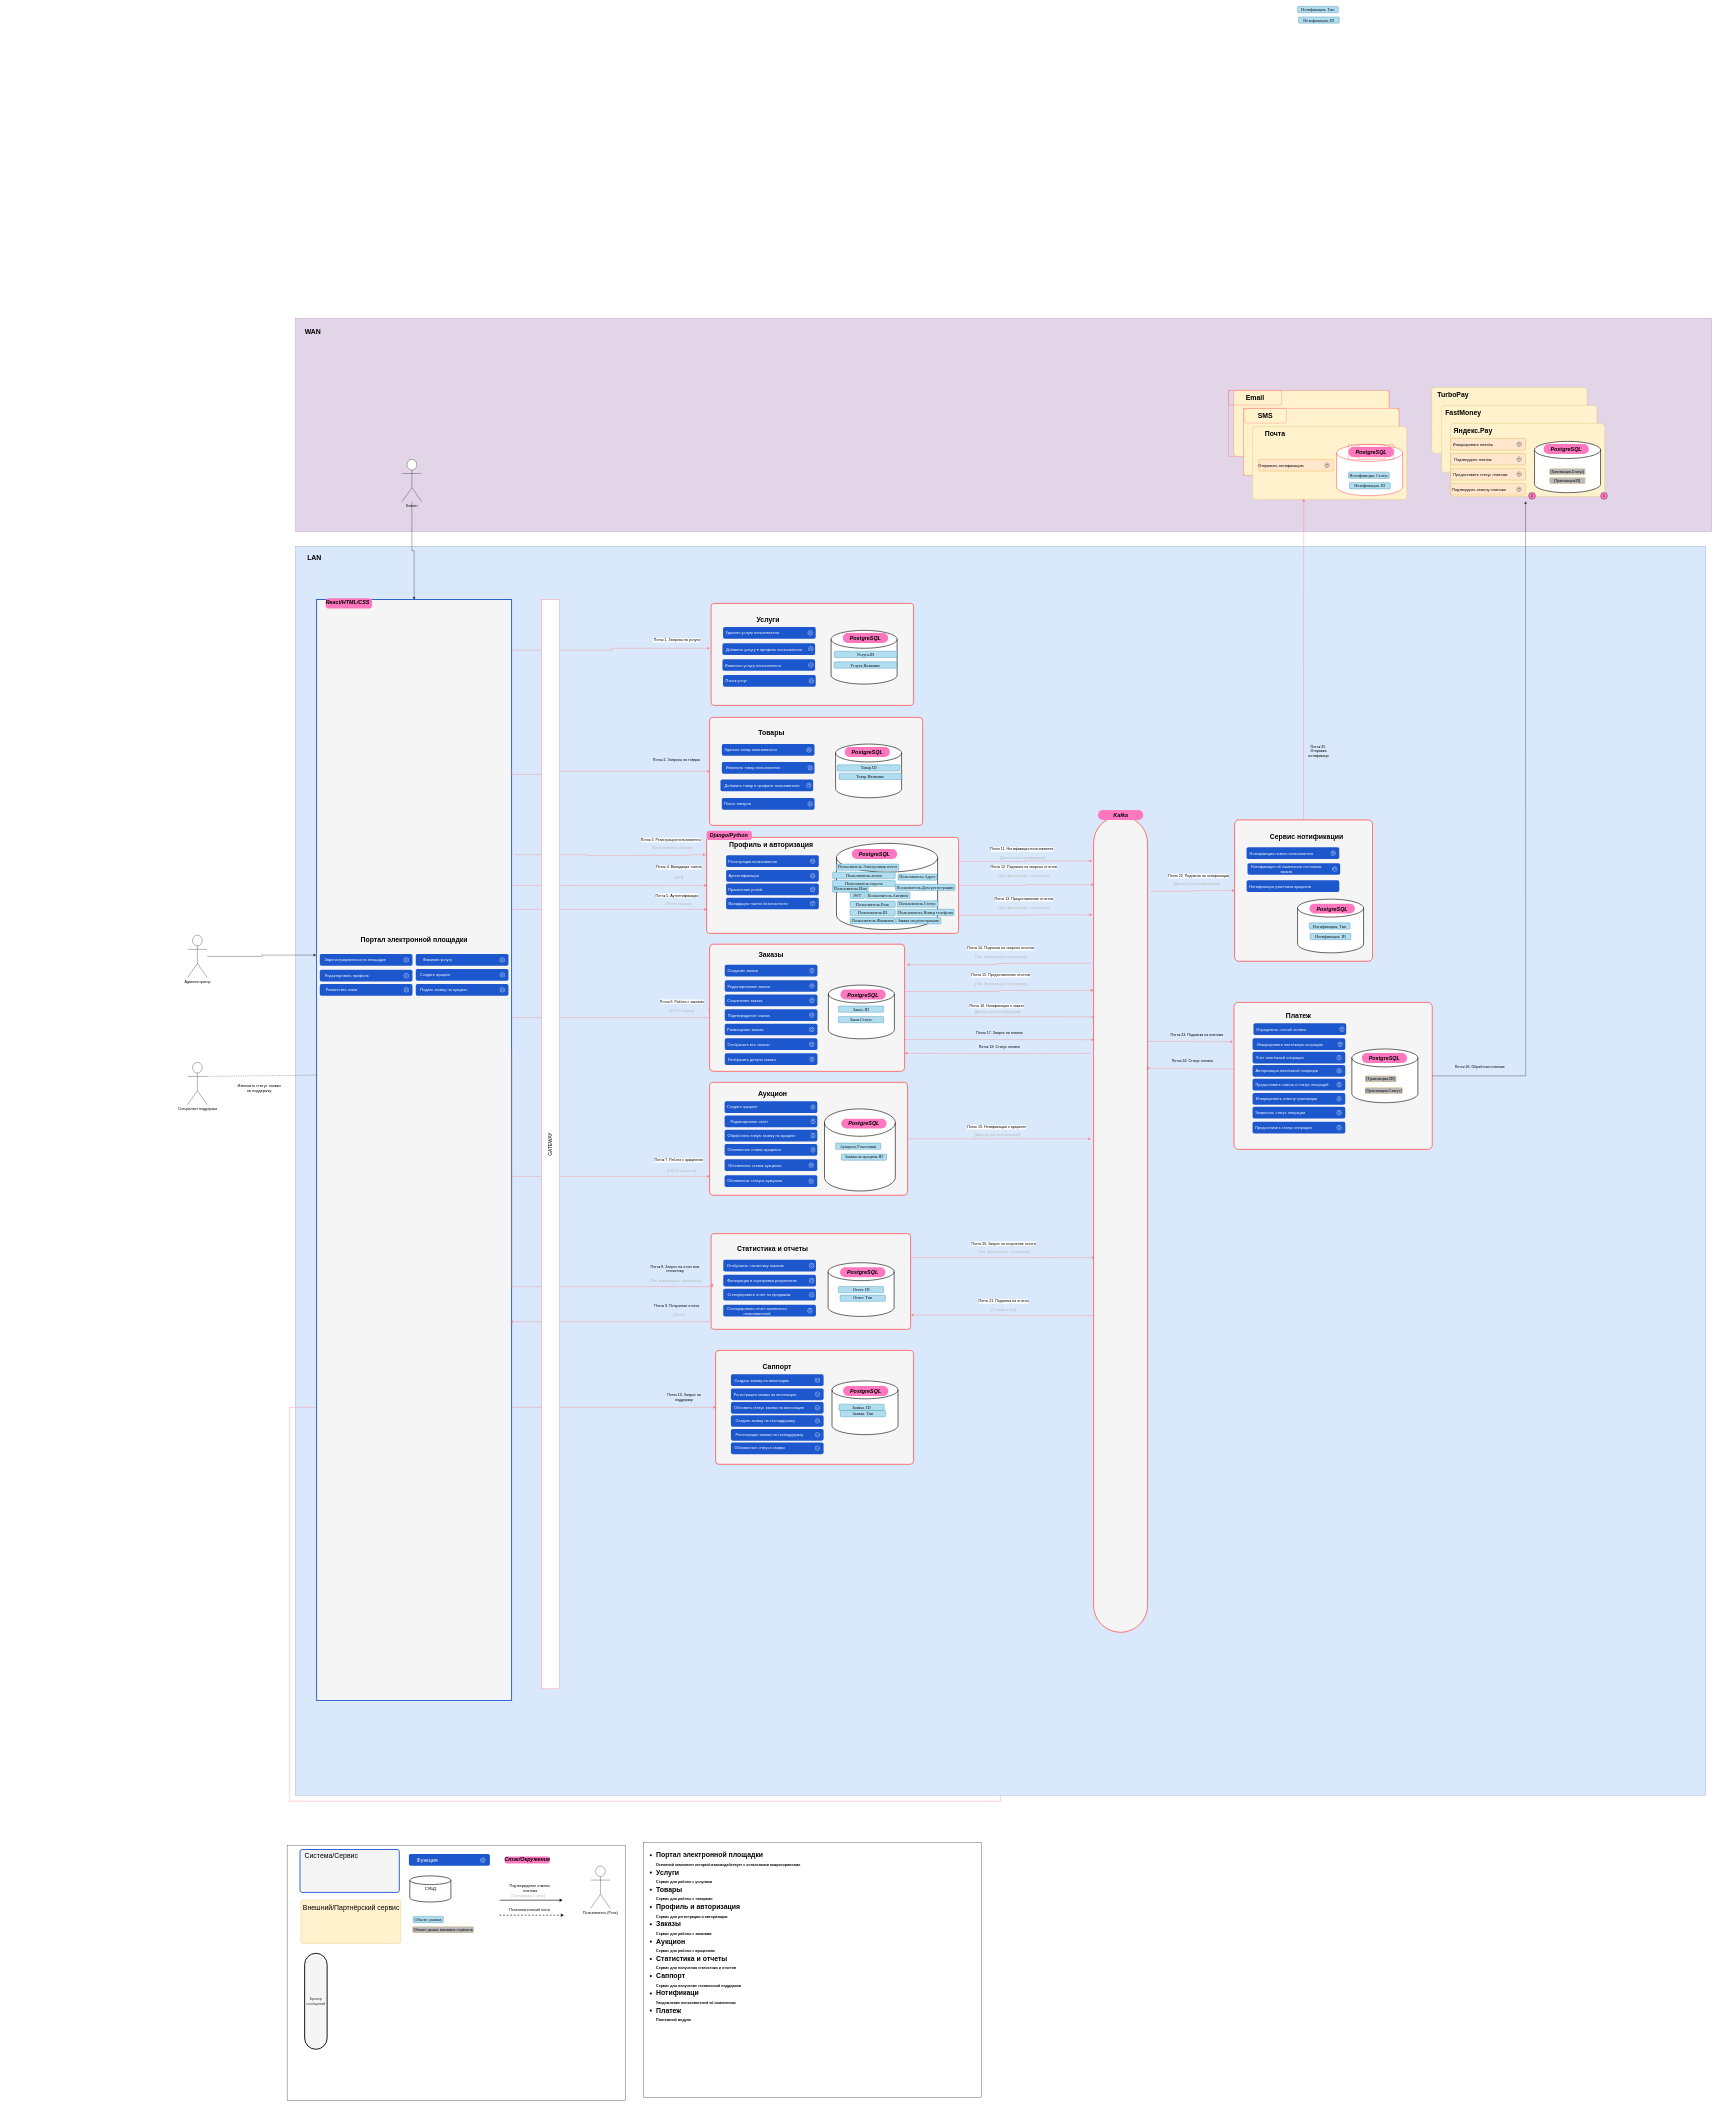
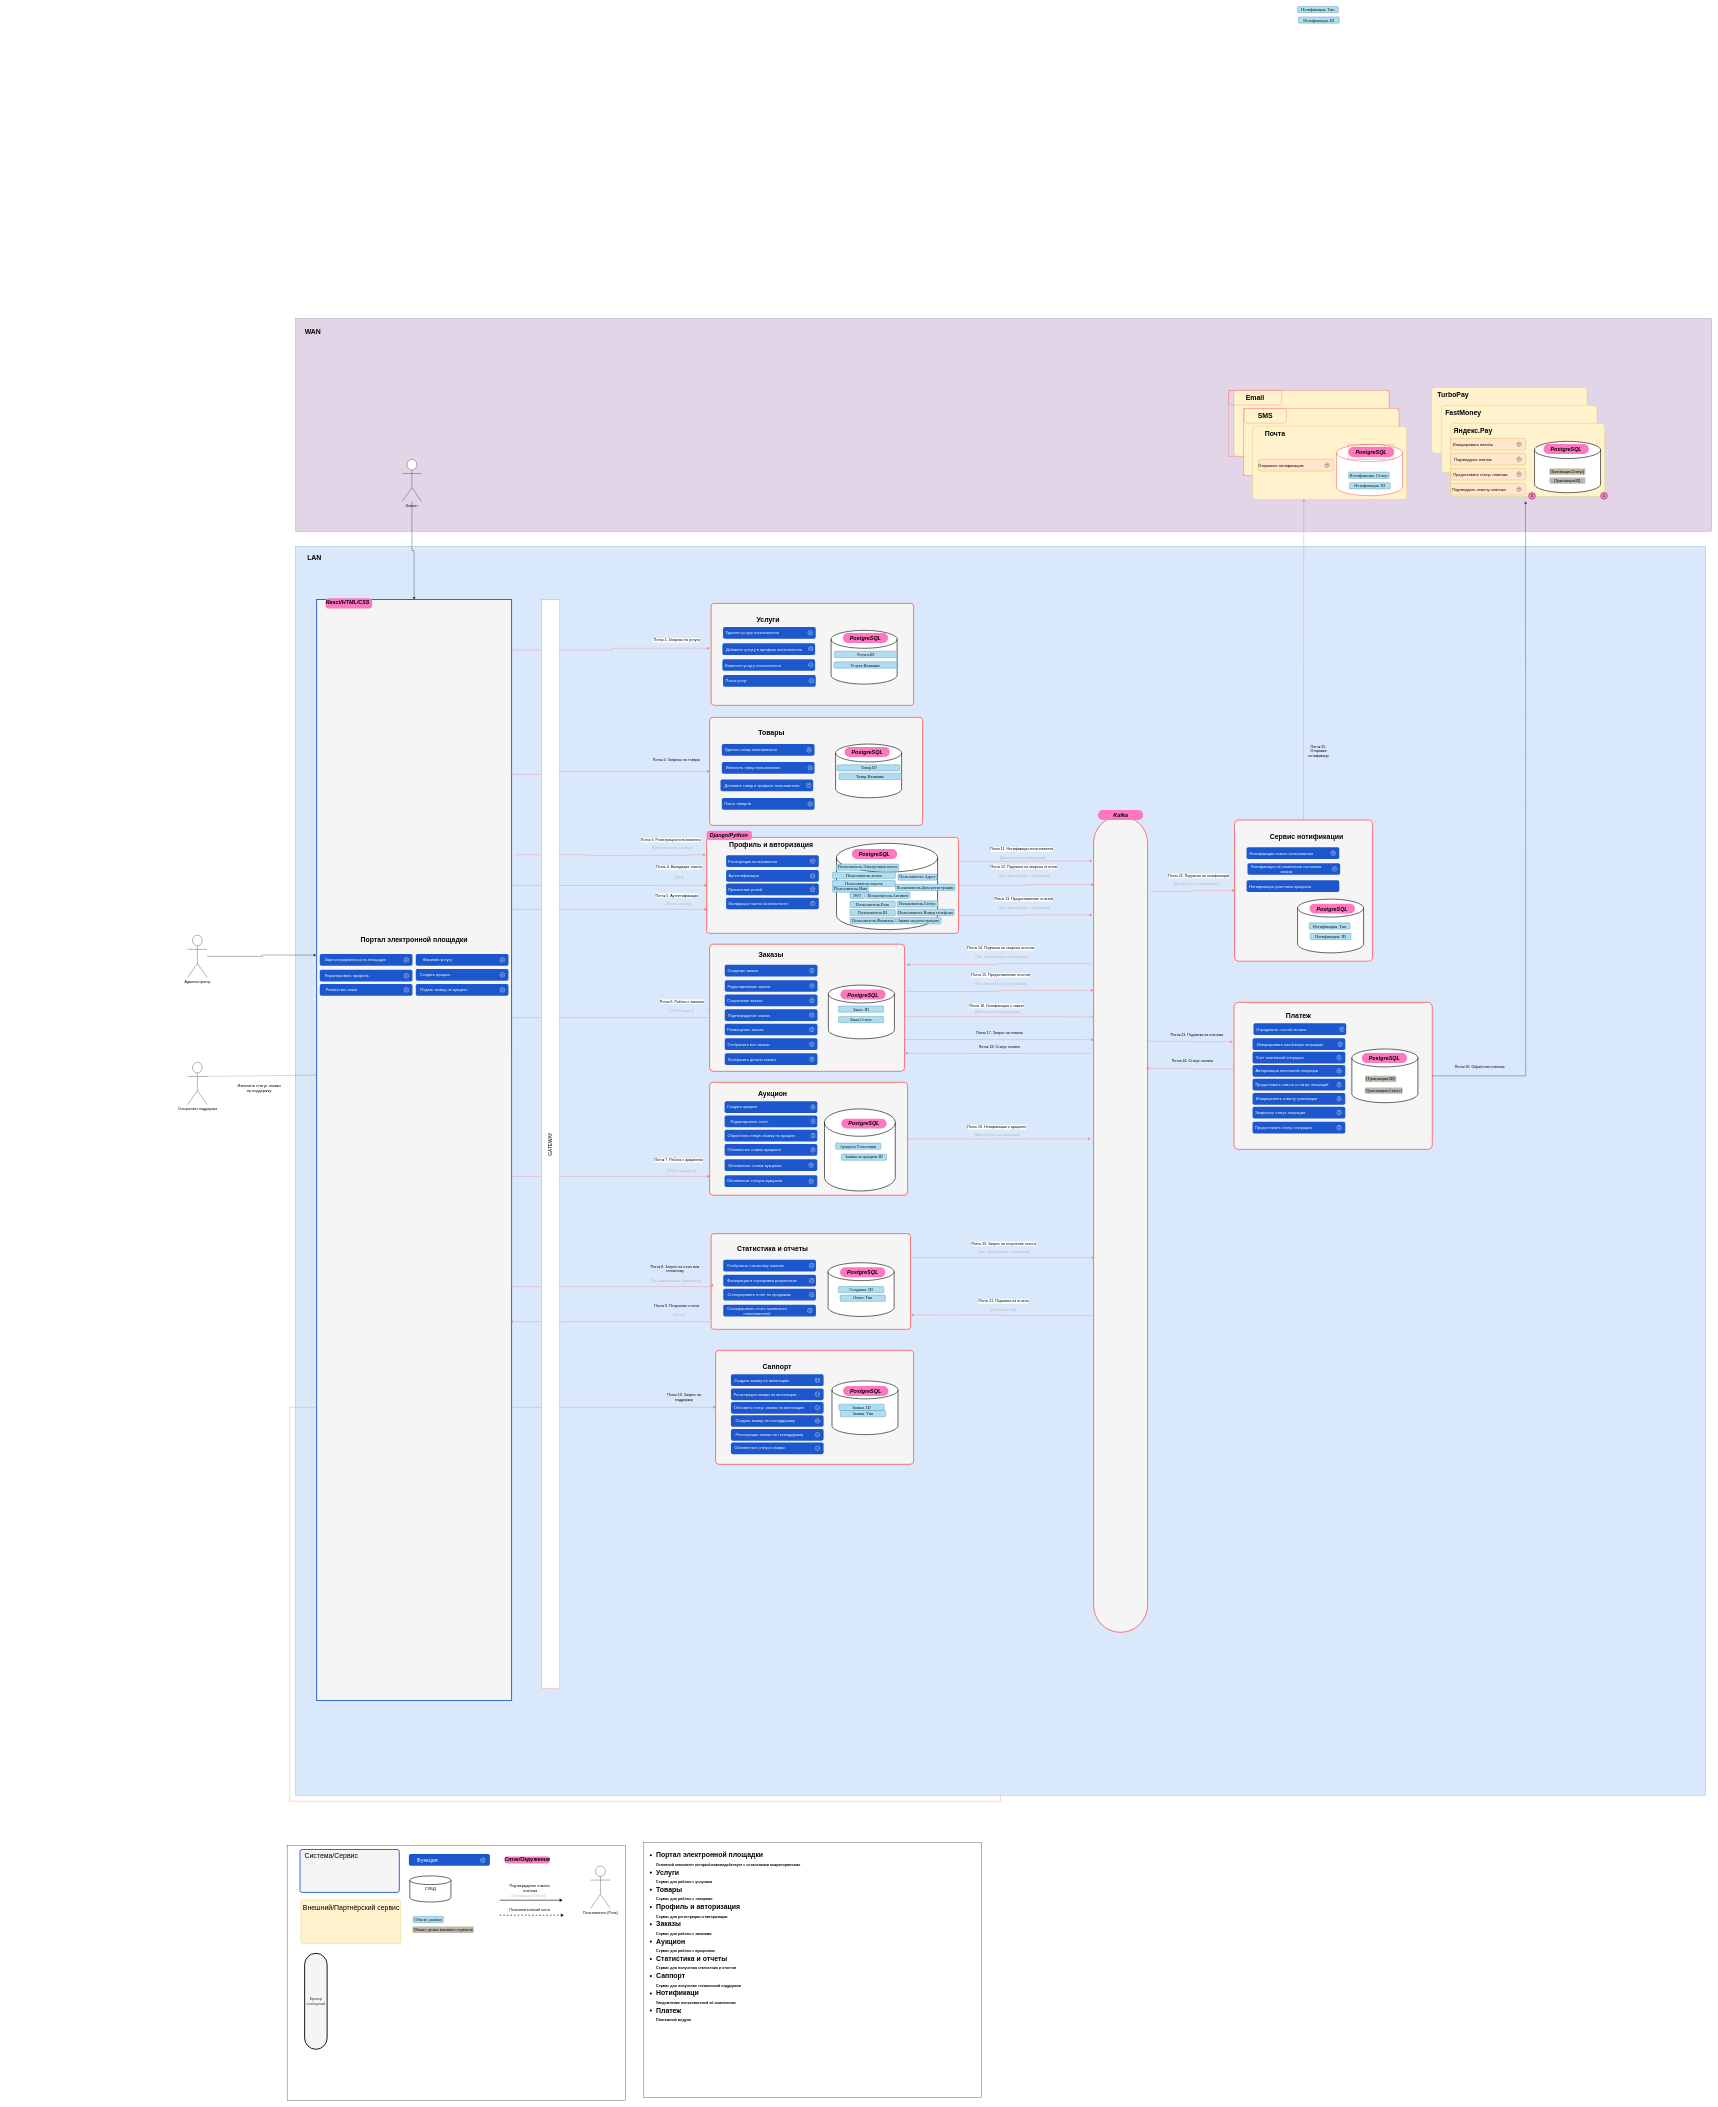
(861, 1290) -> (861, 1290)
